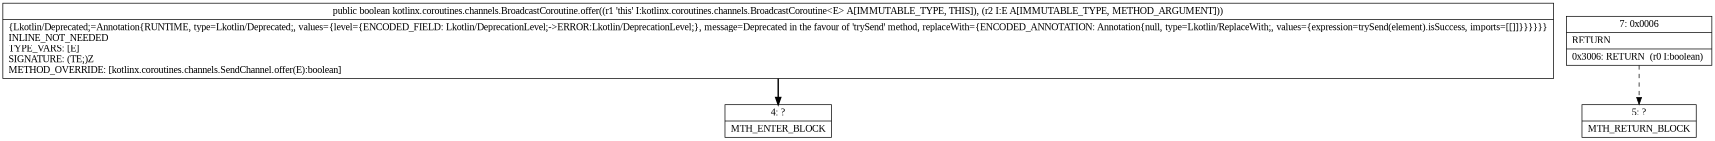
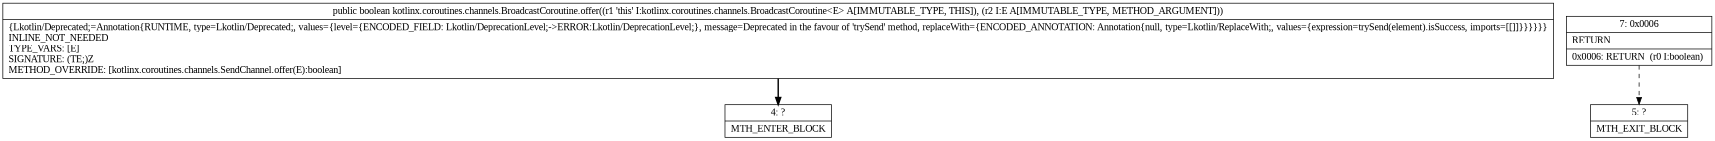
(1639, 57) -> (1639, 57)
(1639, 129) -> (1639, 129)
